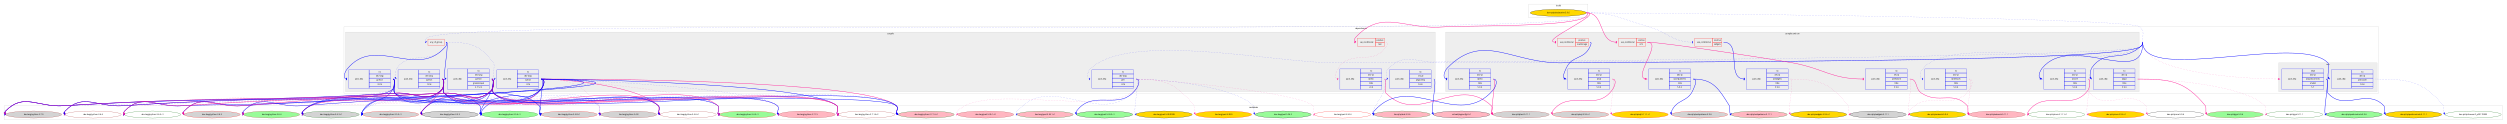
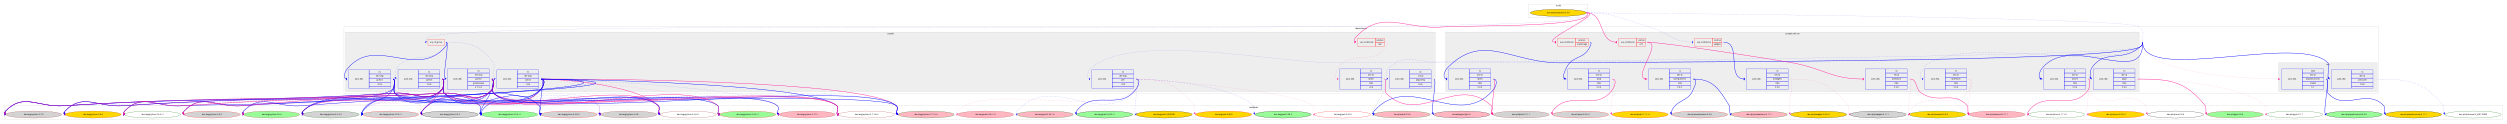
(93, 115) -> (93, 115)
